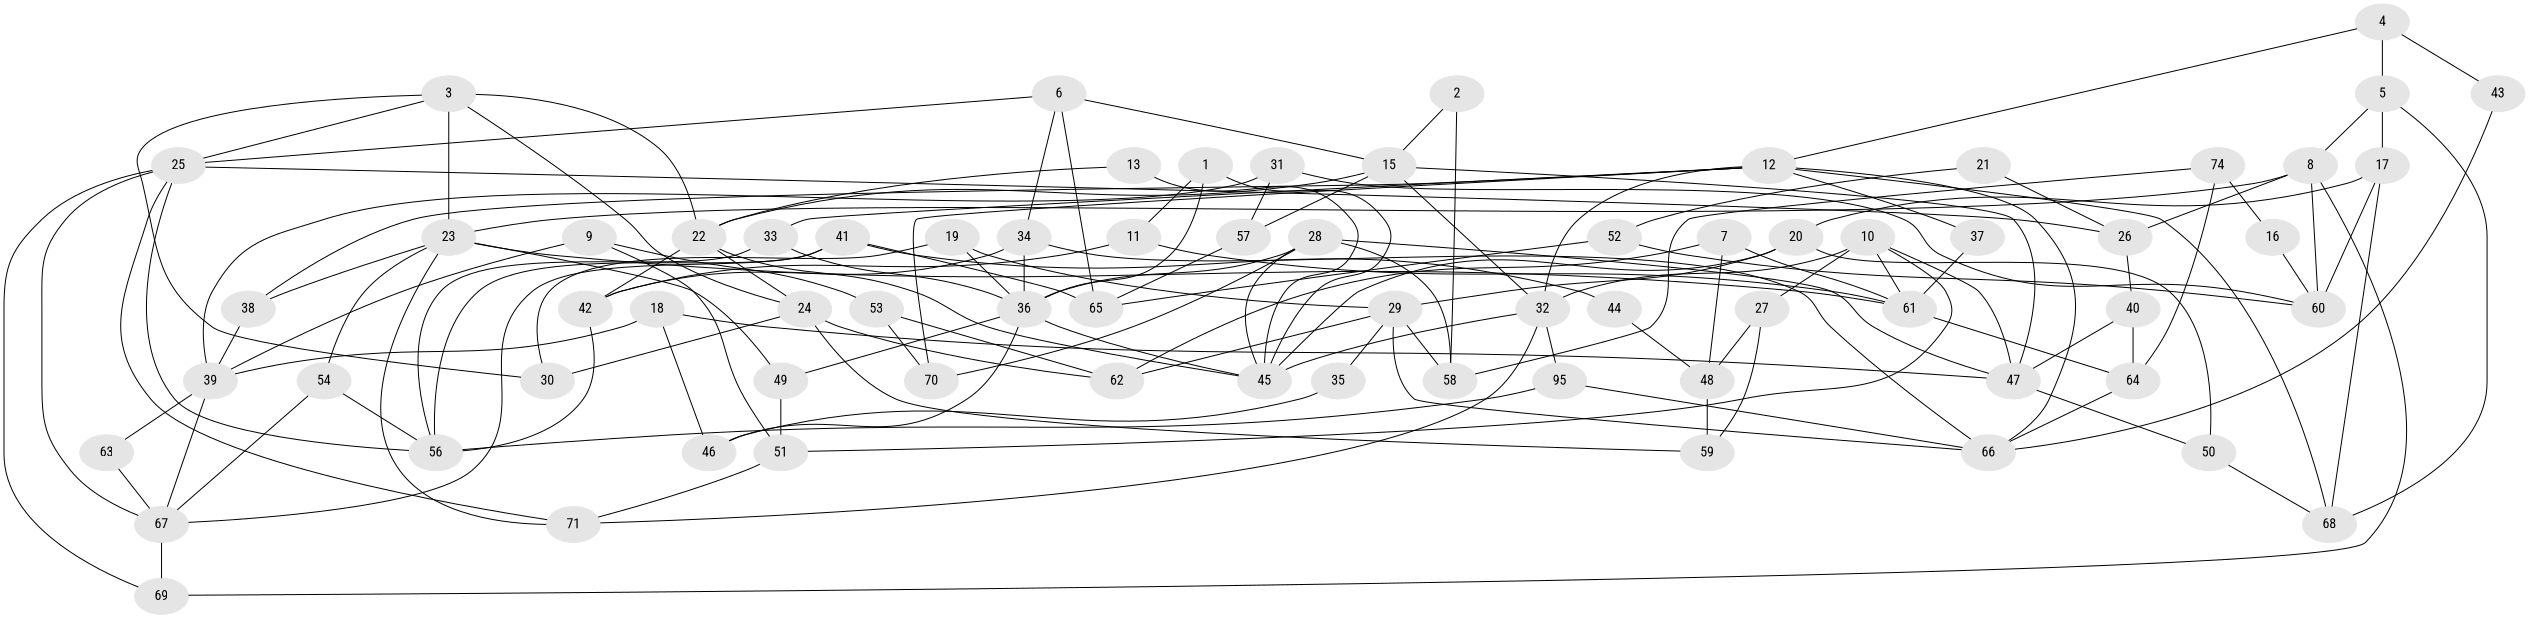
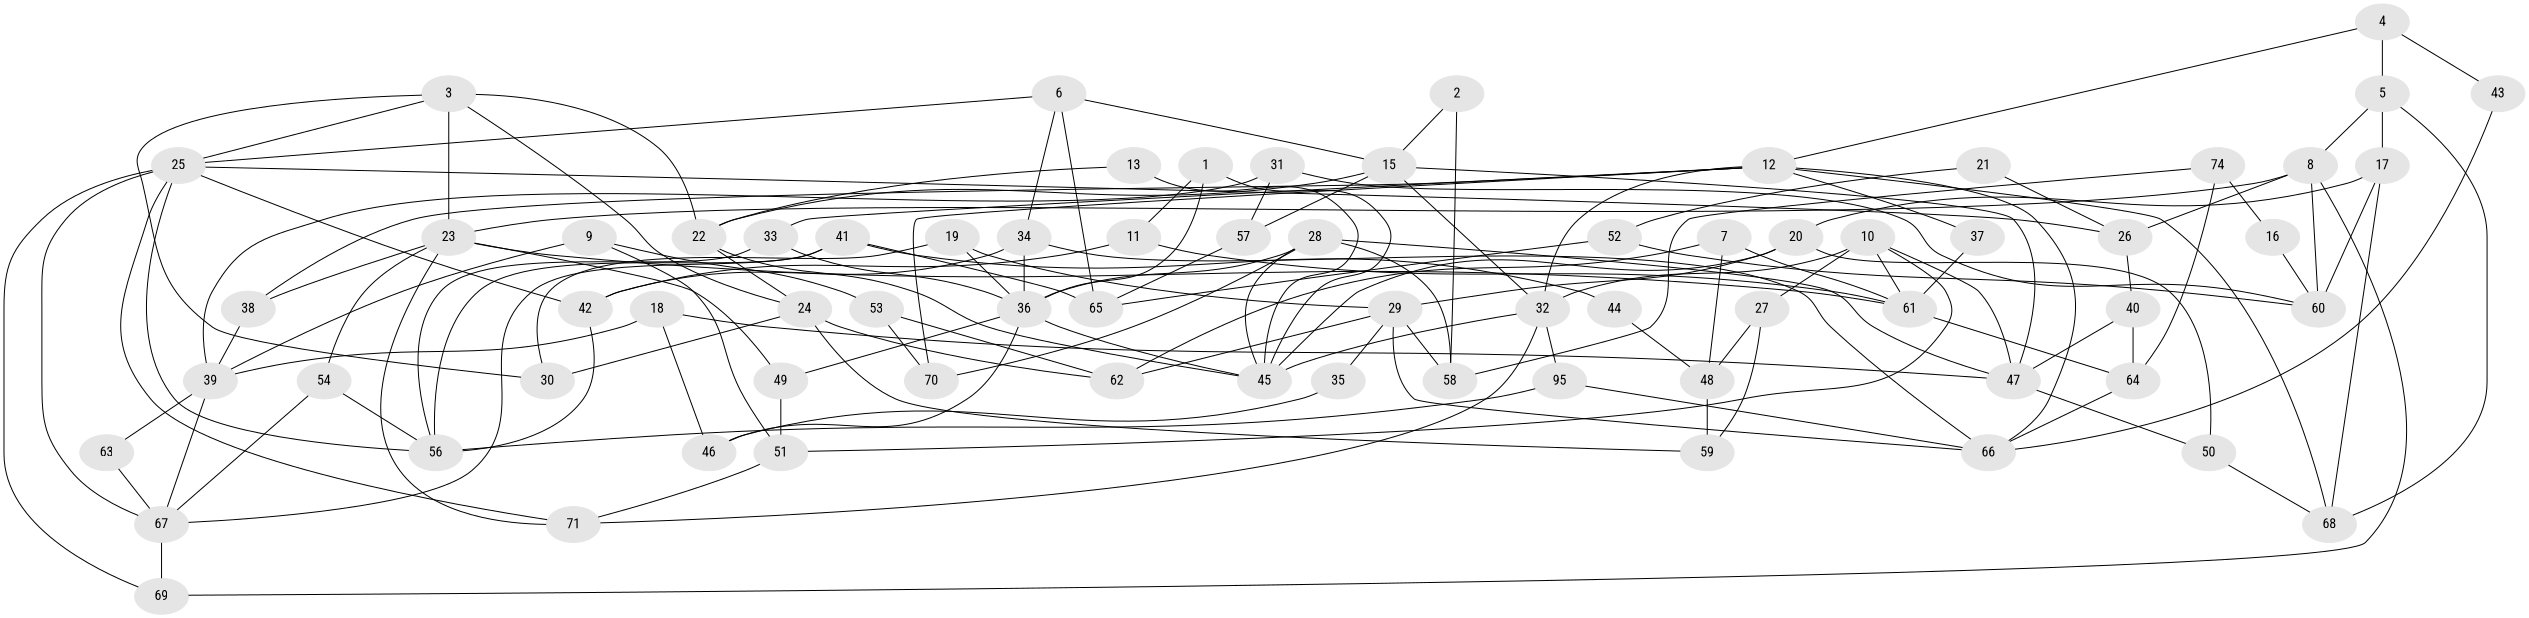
(629, 281) -> (379, 243)
